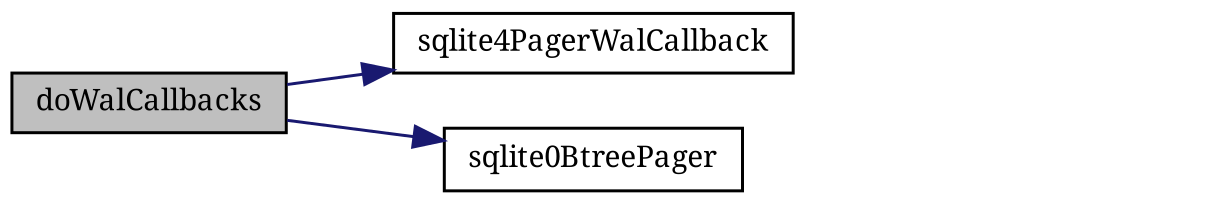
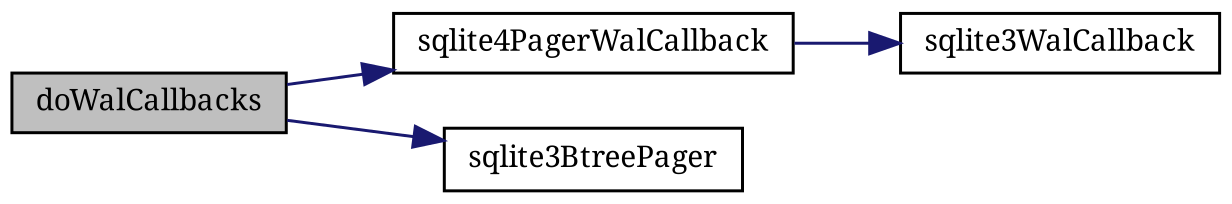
none -> (1060, 43)
(593, 160) -> (593, 160)
